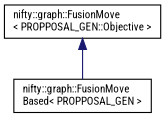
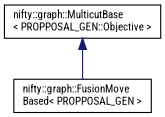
(83, 22) -> (83, 22)
